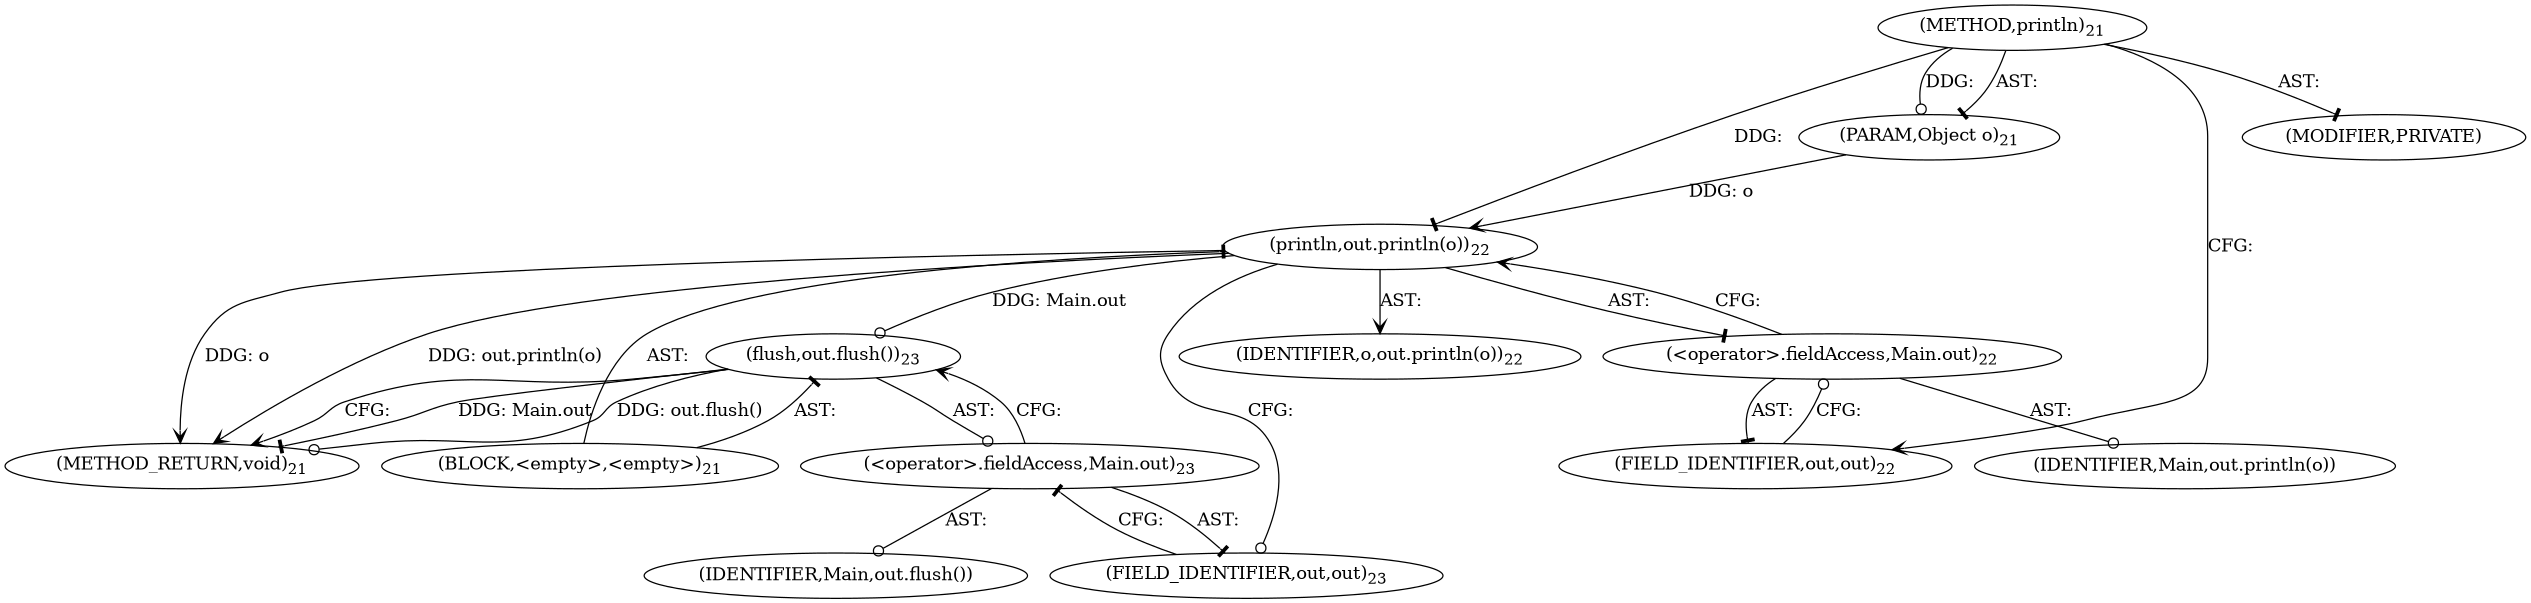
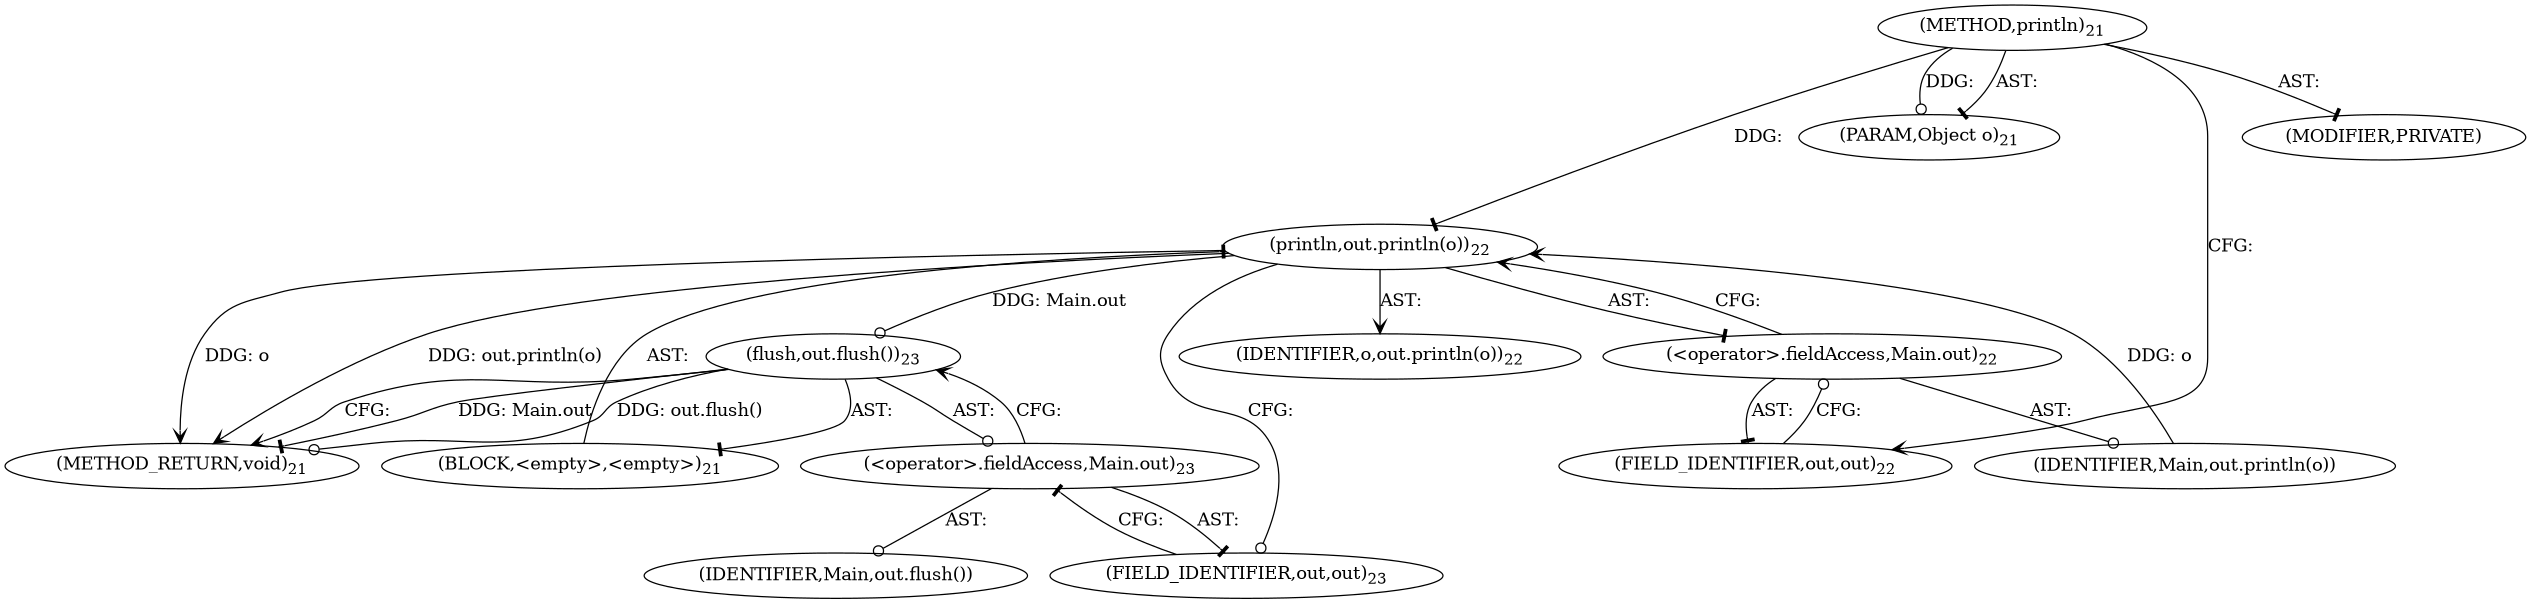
(1664, 190) -> (1886, 286)
(759, 425) -> (807, 435)
